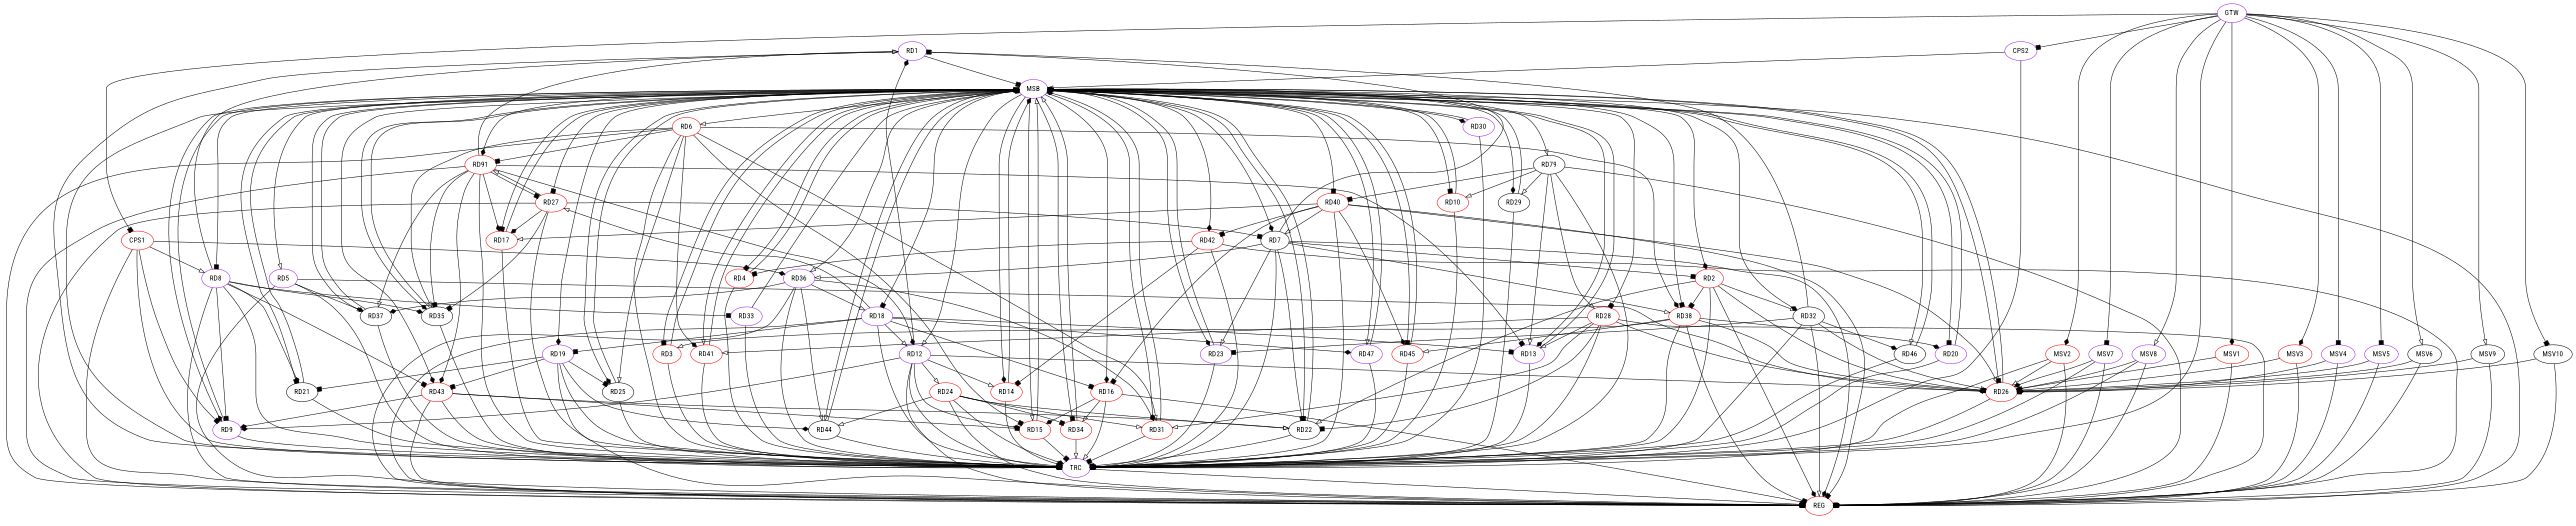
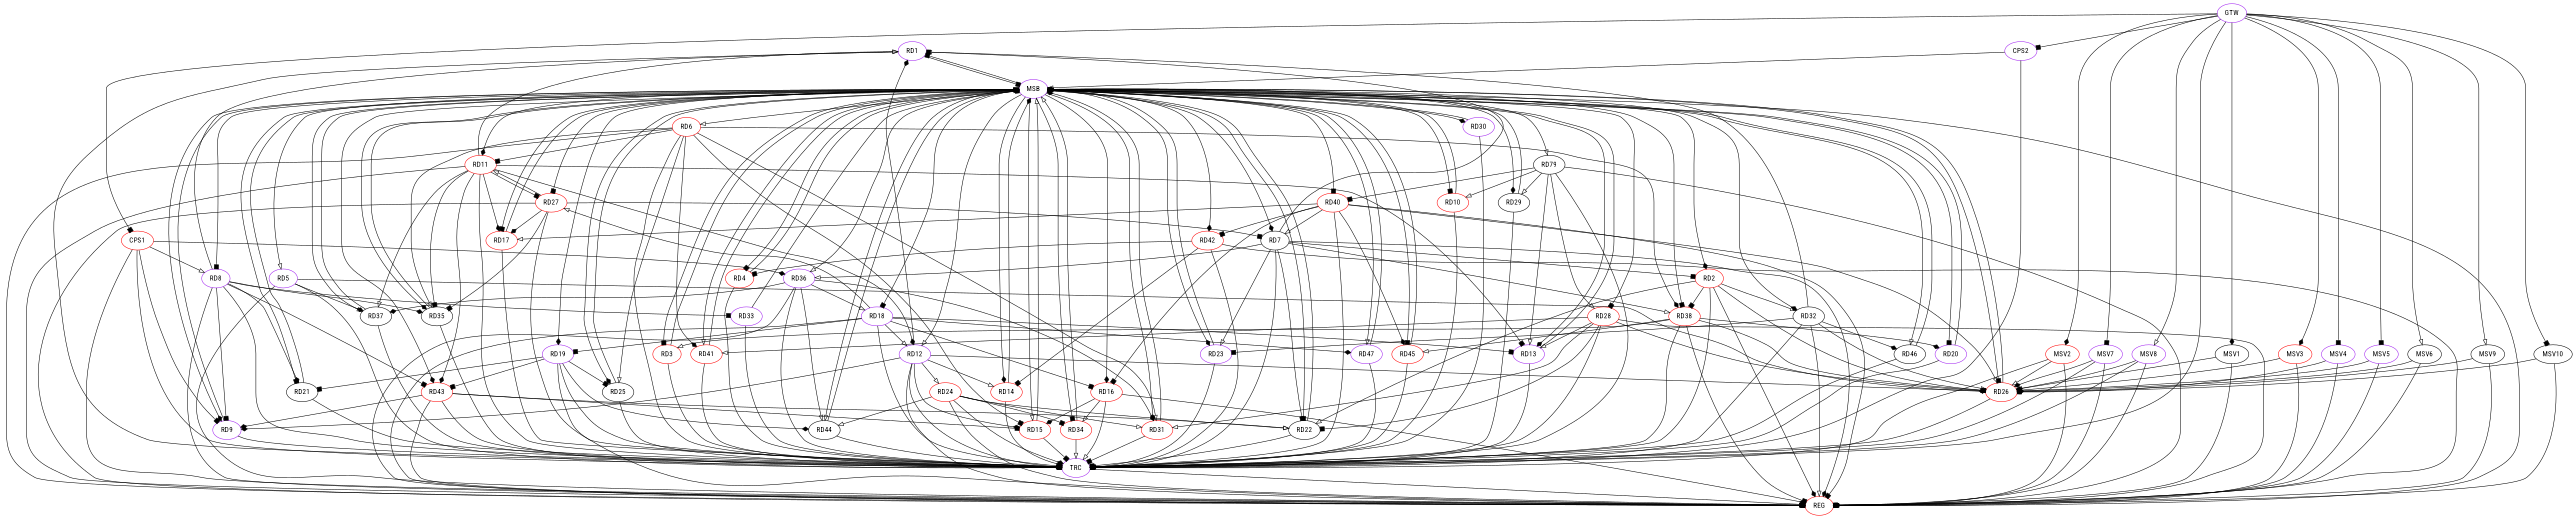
(481, 165) -> (481, 165)
(67, 295) -> (976, 70)
(2232, 354) -> (2232, 354)
